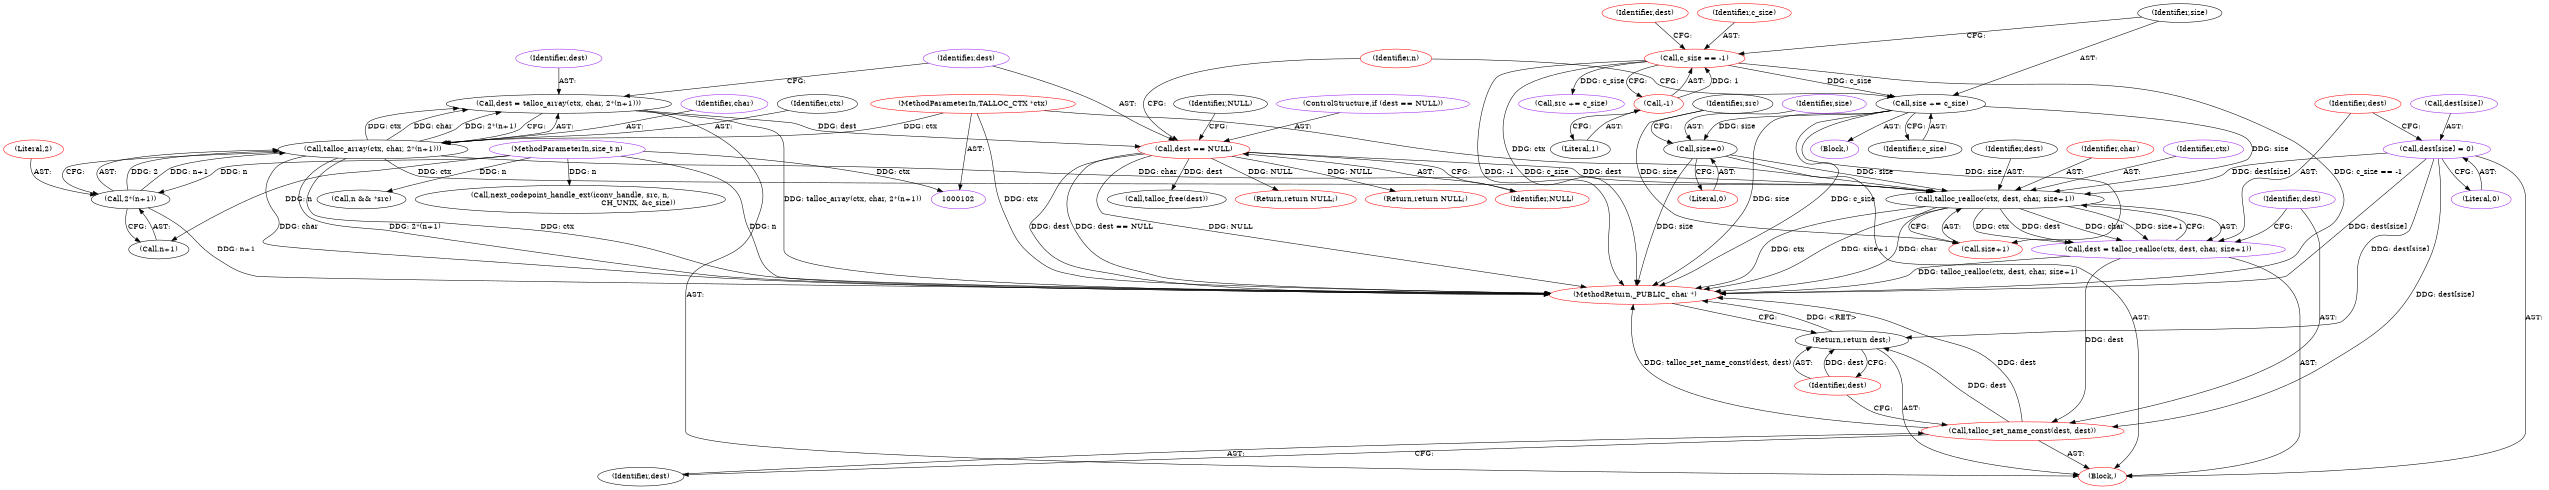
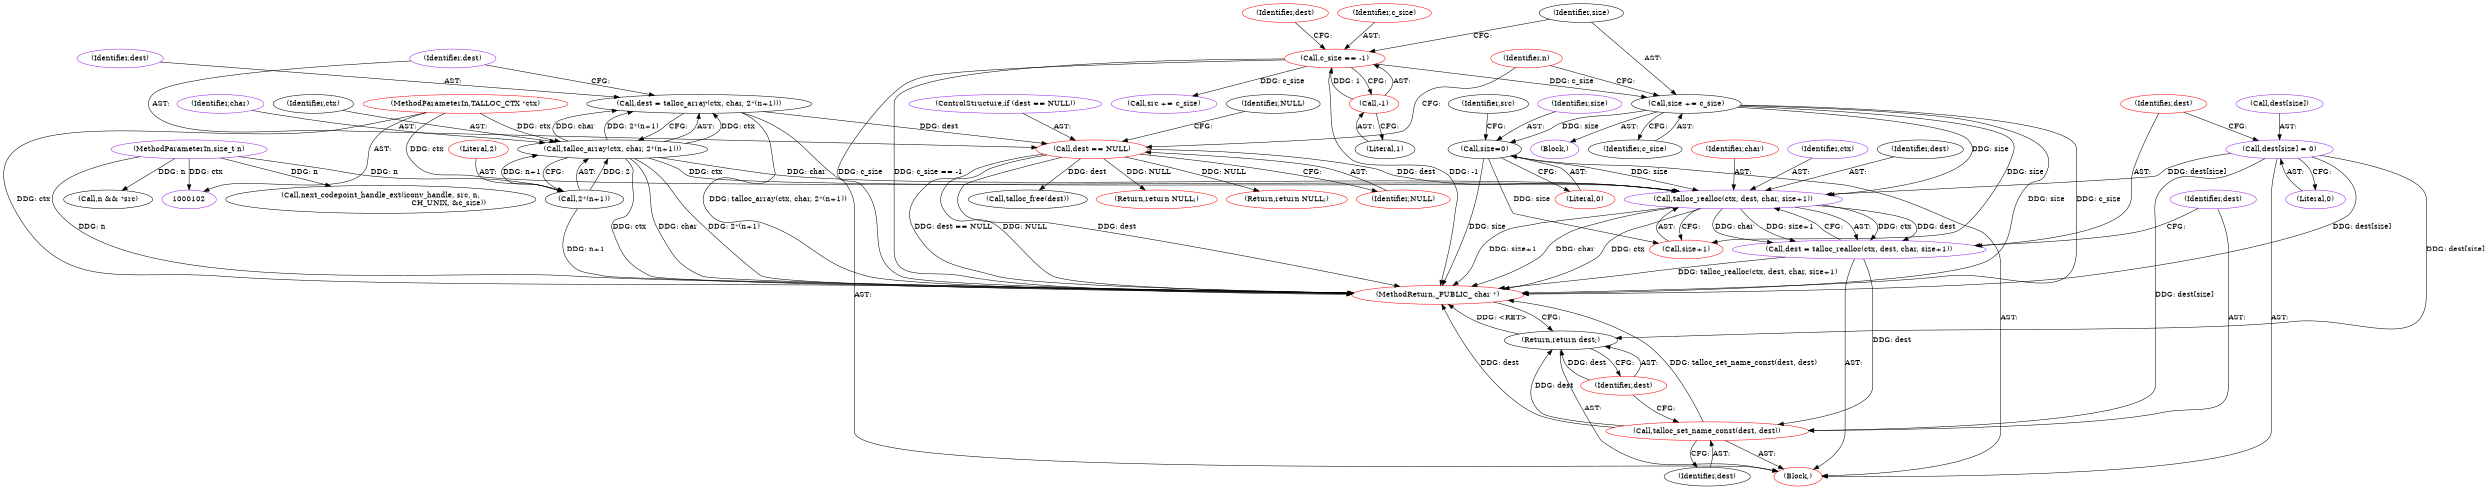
(1995, 199) -> (1733, 199)
(1720, 224) -> (1564, 224)
(159, 249) -> none
